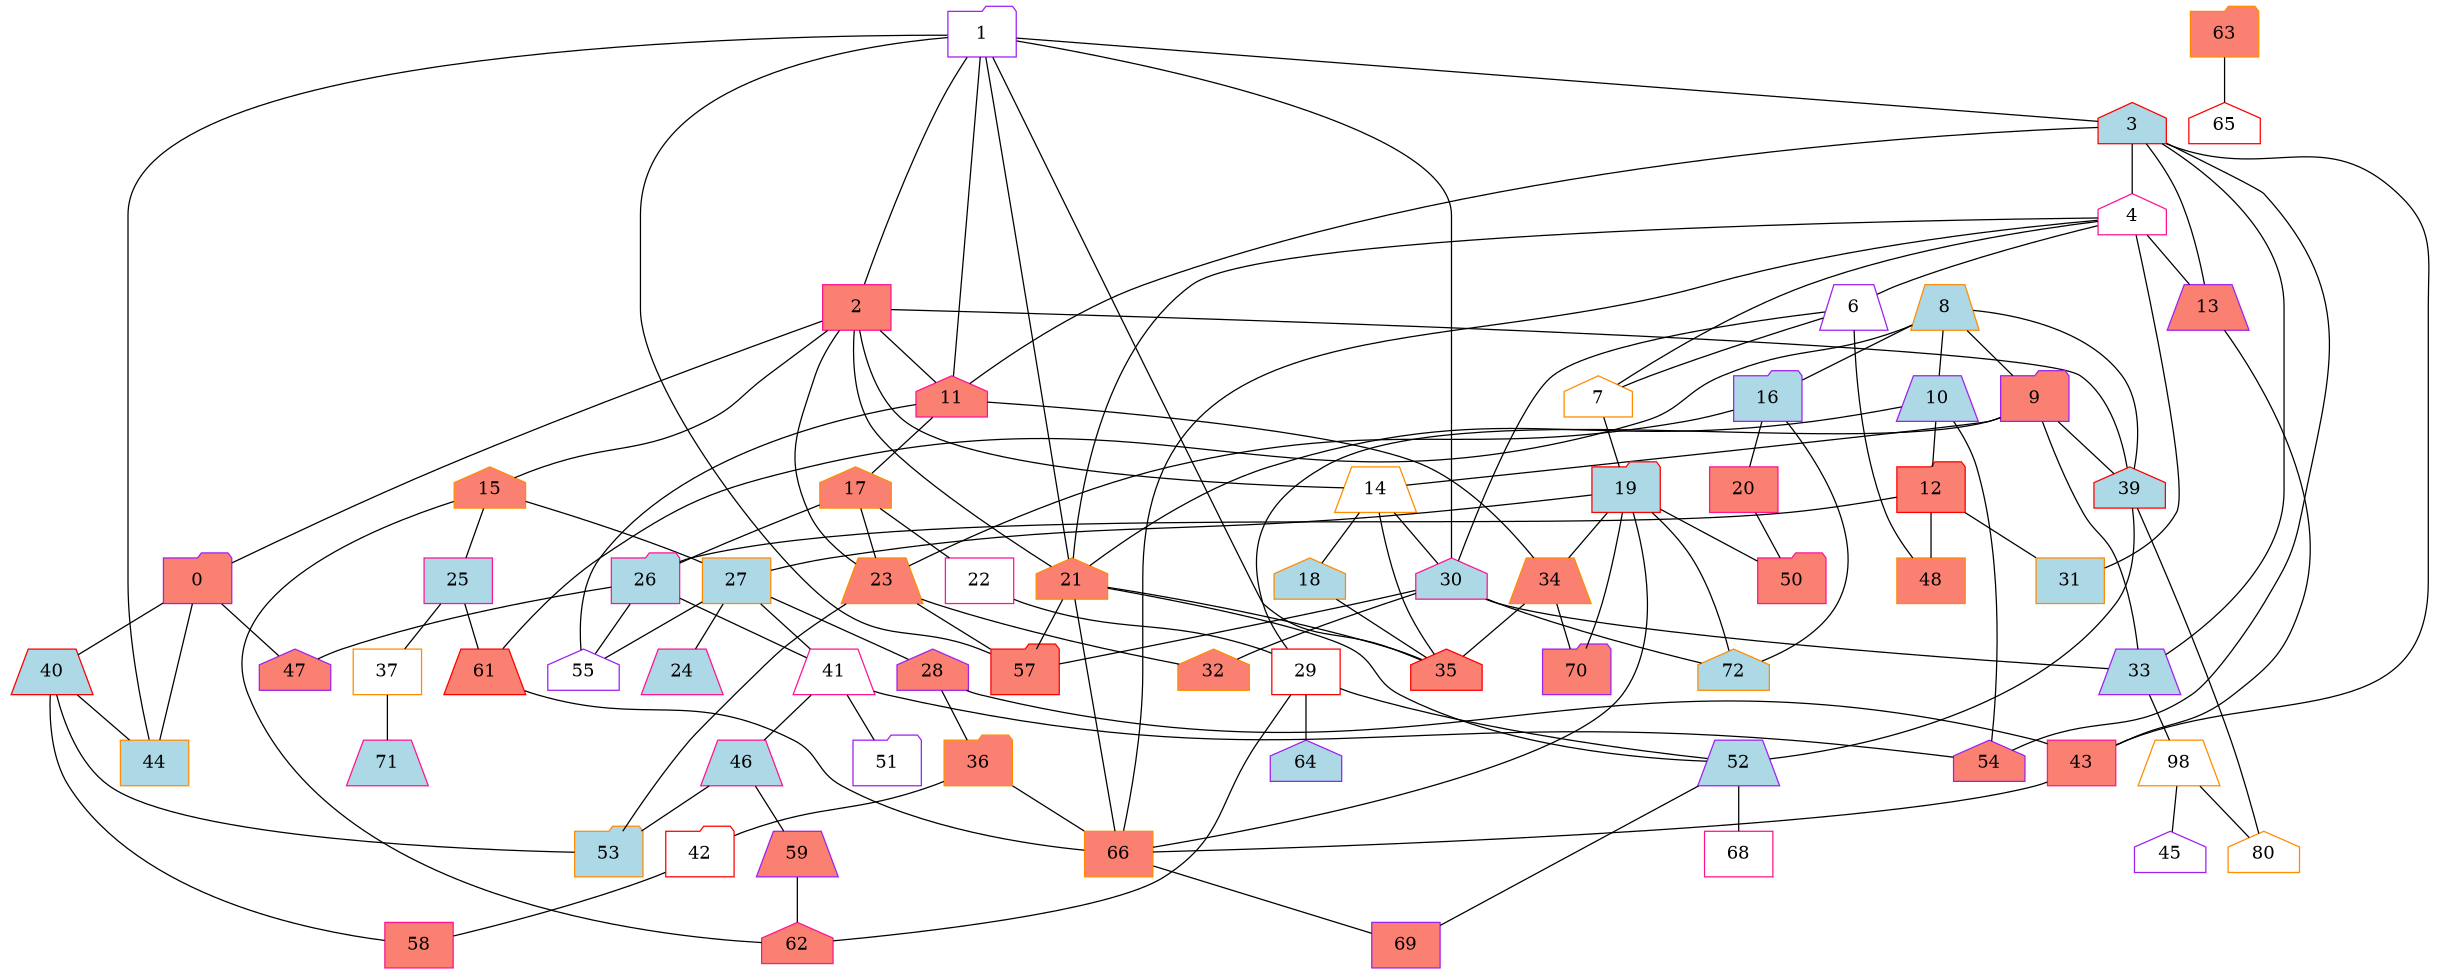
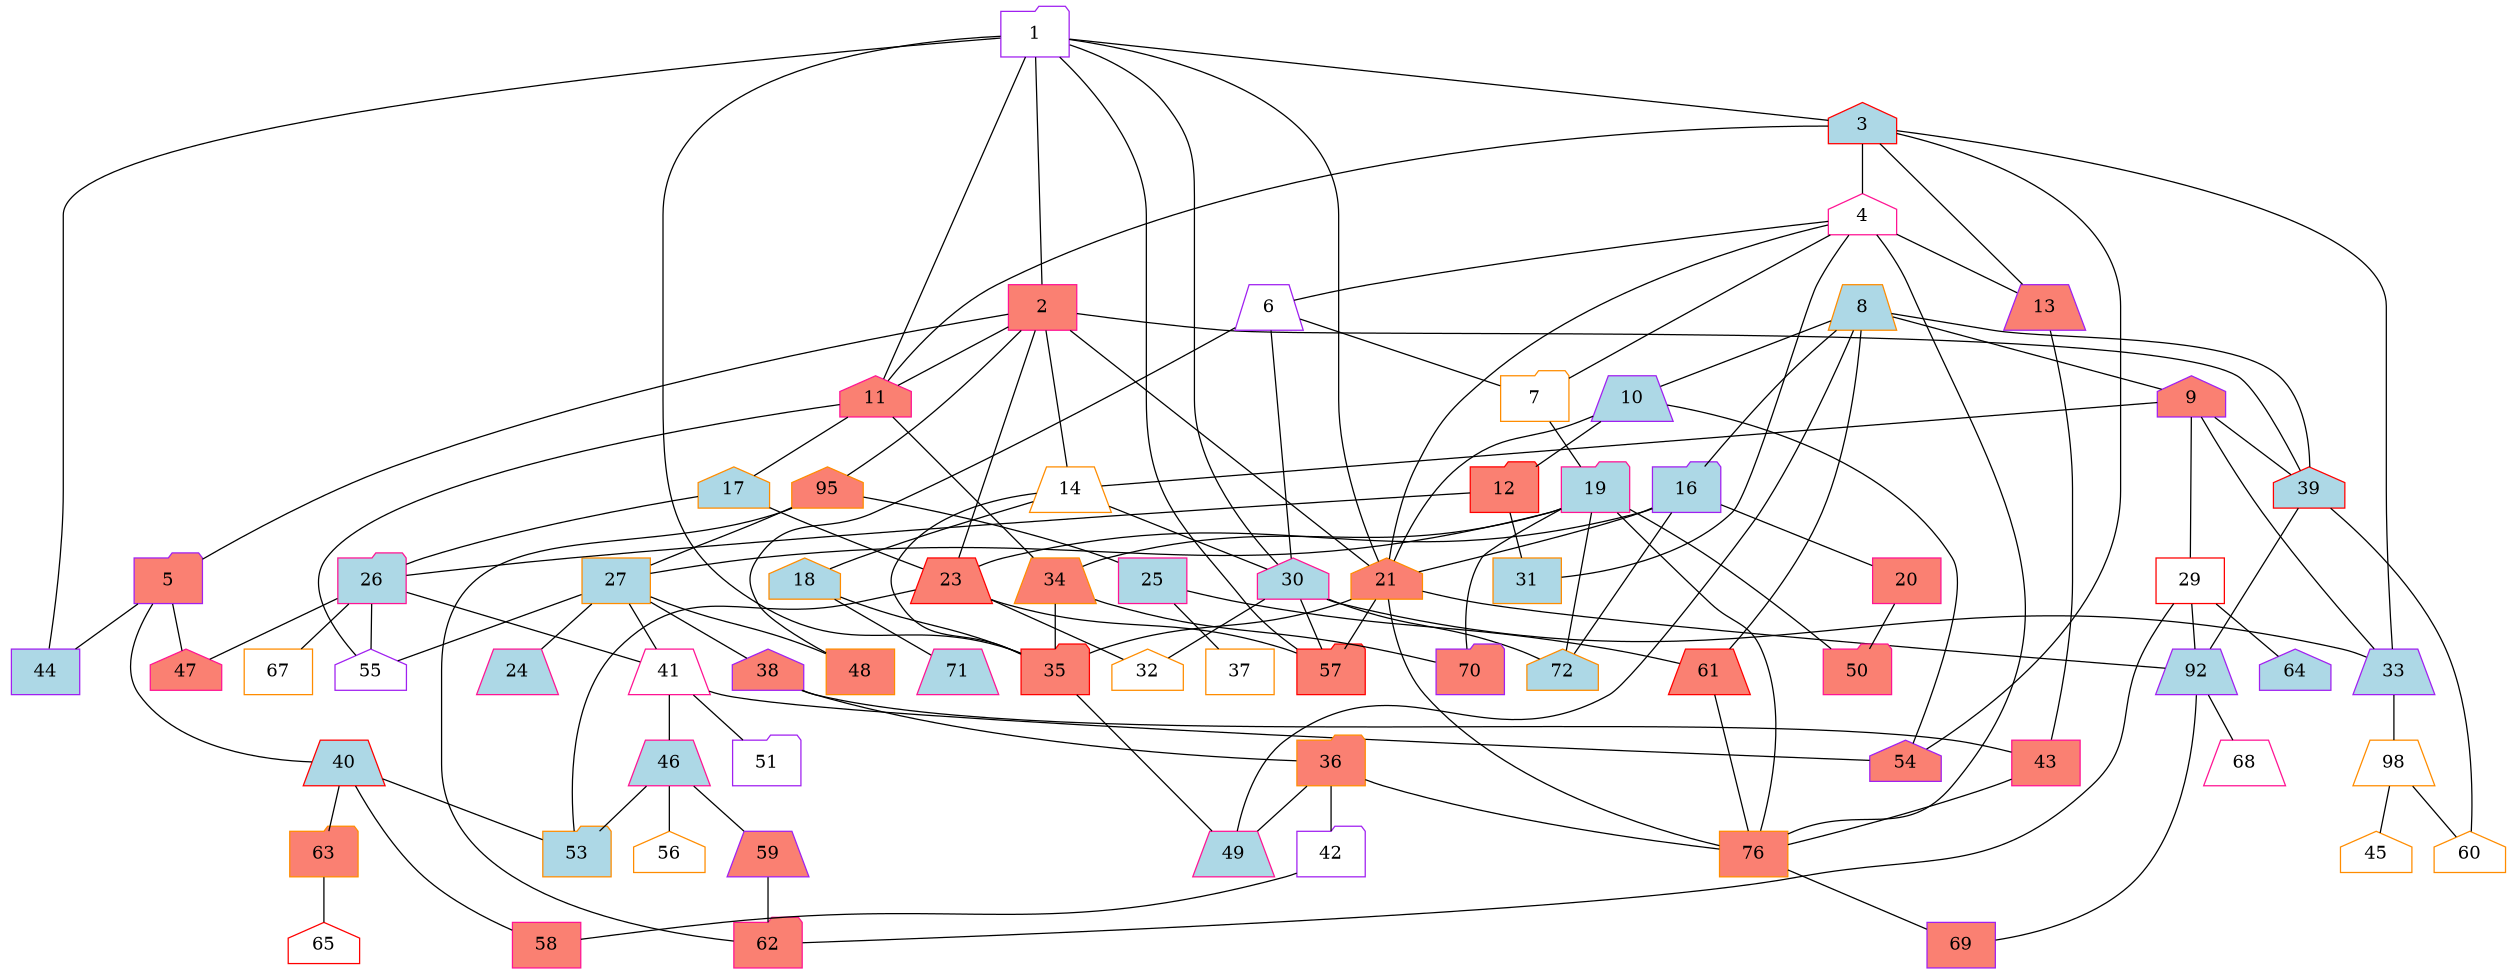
(1598, 399) -> (1535, 399)
(2035, 399) -> (2191, 399)
(2428, 455) -> none
(490, 490) -> (827, 490)
(856, 490) -> (734, 490)
(1626, 490) -> (1596, 490)
(1931, 535) -> (738, 625)
none -> (1536, 543)
(198, 581) -> (168, 581)
(882, 581) -> (951, 581)
(980, 581) -> none
none -> (278, 672)
(295, 672) -> (186, 672)
(933, 672) -> (768, 672)
(1214, 672) -> (1148, 672)
(1446, 672) -> (1055, 672)
(103, 718) -> (334, 809)
(387, 718) -> (883, 627)
(155, 763) -> (46, 672)
(1739, 763) -> (2197, 672)
none -> (669, 854)
(700, 854) -> (1331, 854)
(1119, 854) -> (1754, 854)
none -> (1234, 854)
(1739, 854) -> (2245, 763)
(2170, 854) -> (2376, 854)
(2264, 854) -> (2470, 854)
(797, 945) -> (768, 945)
